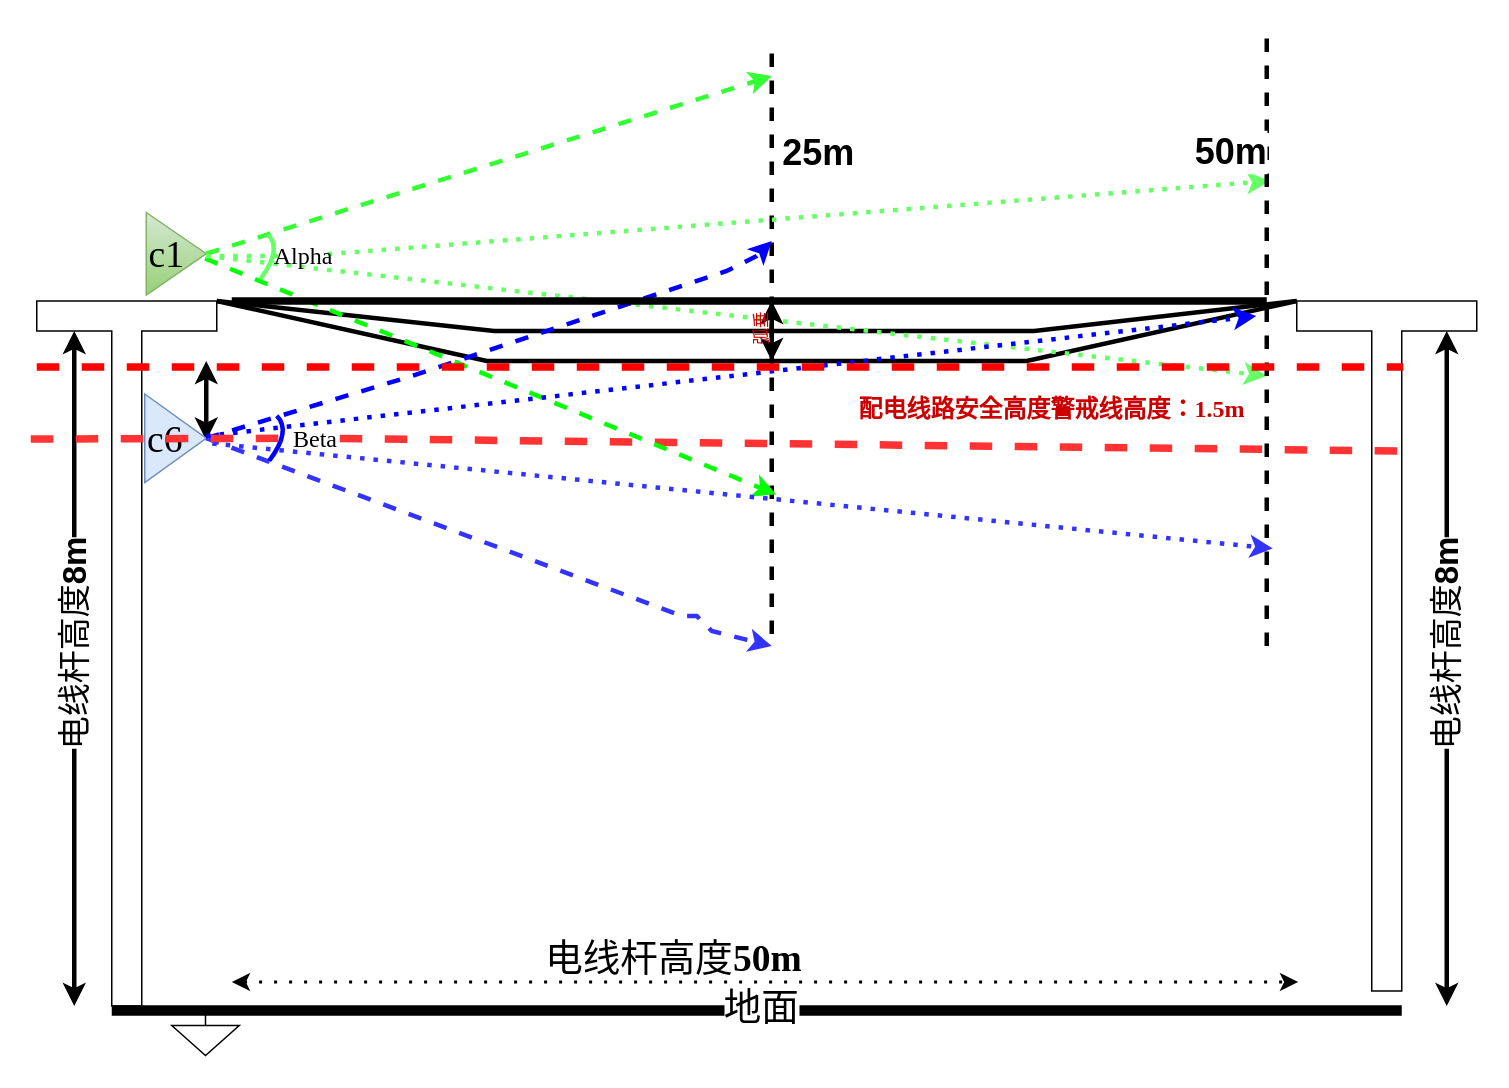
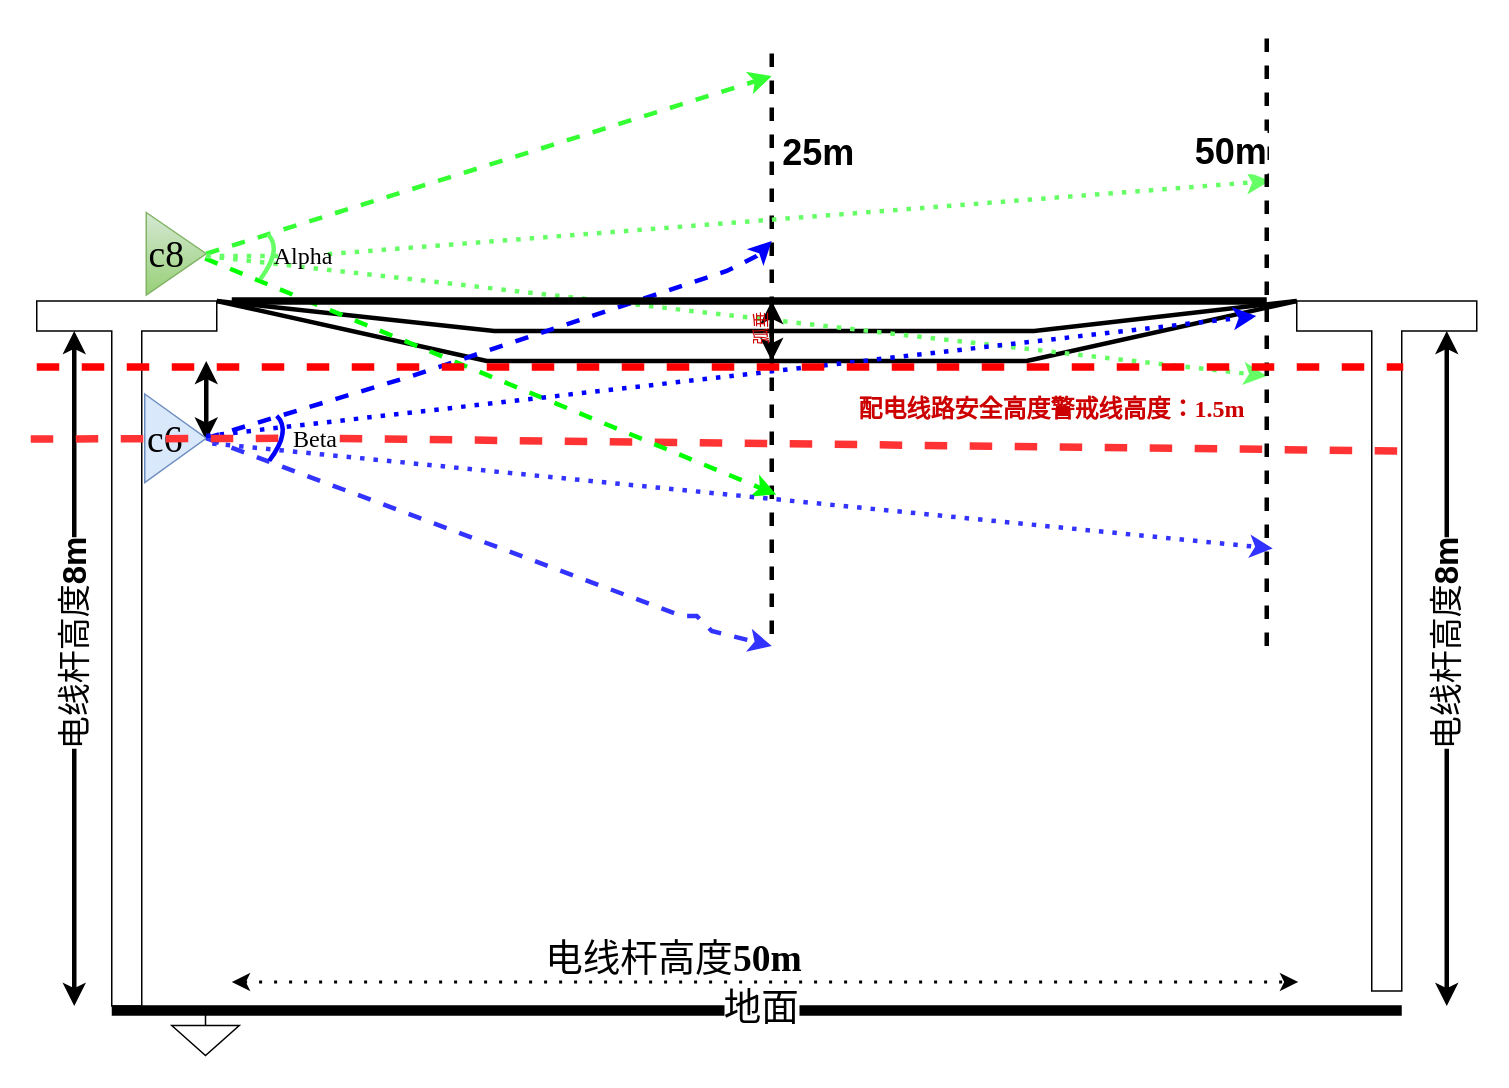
(170, 254) -> (170, 254)
